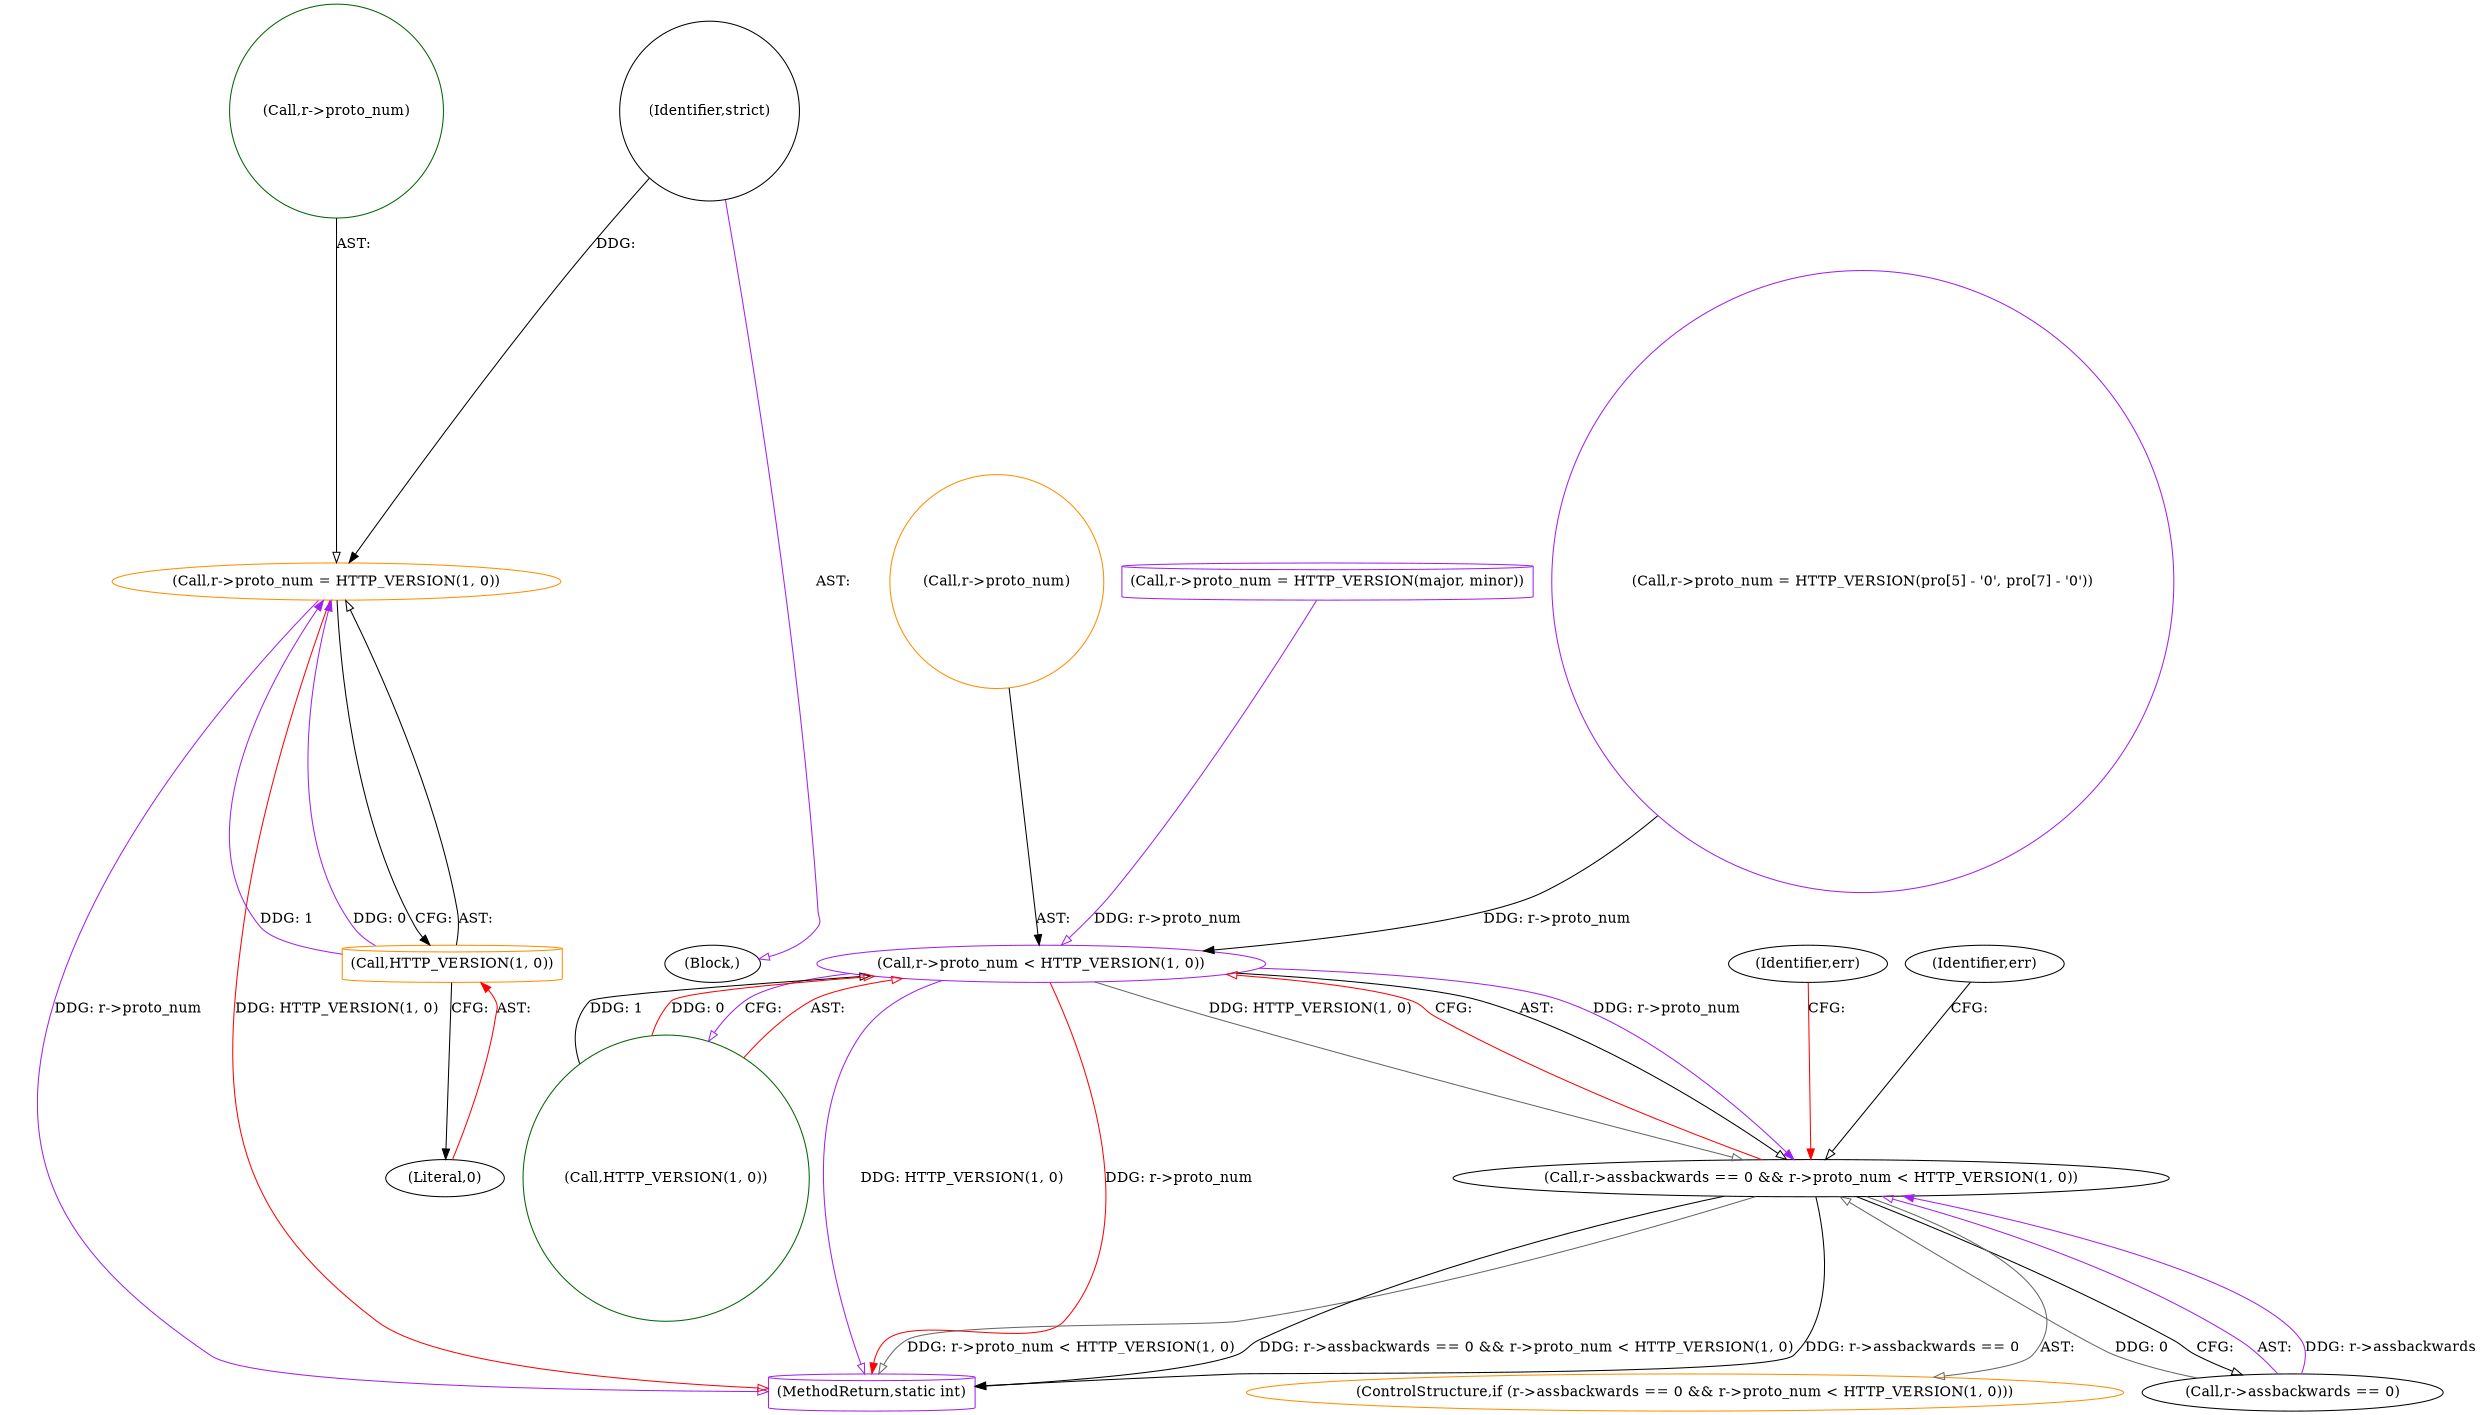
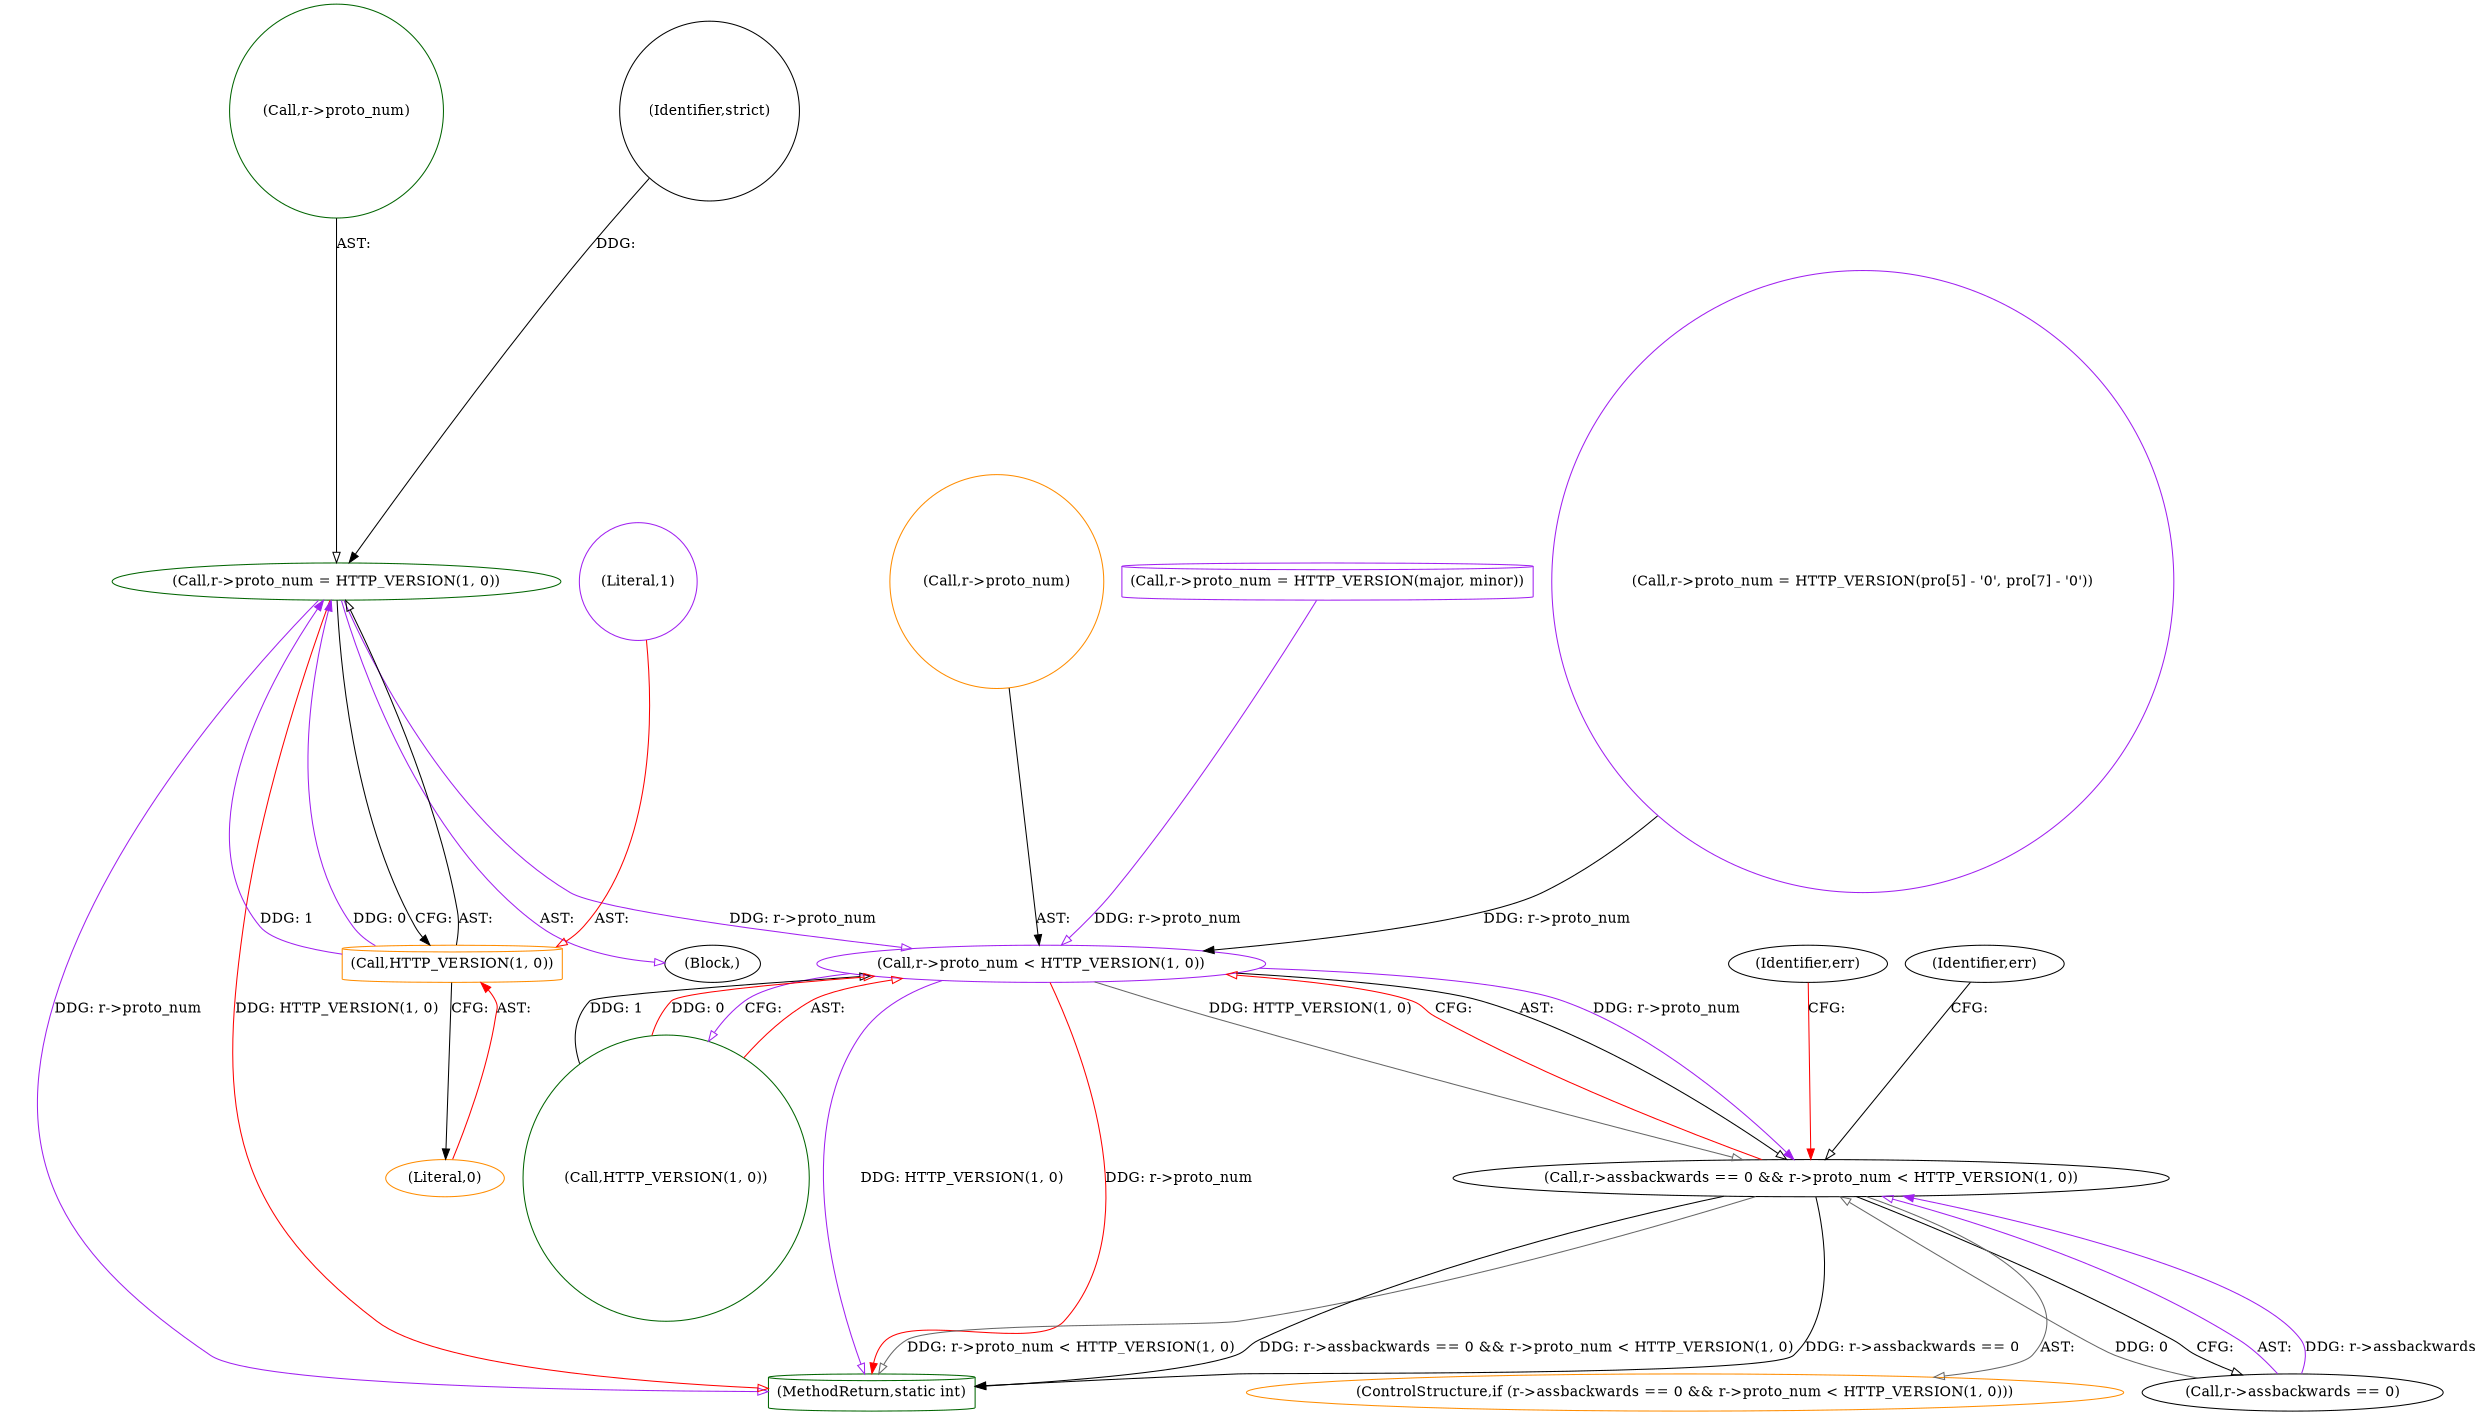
(337, 582) -> (337, 582)
none -> (638, 582)
(785, 591) -> (449, 830)
none -> (555, 882)
(445, 1178) -> (445, 1178)
(872, 1393) -> (872, 1393)
